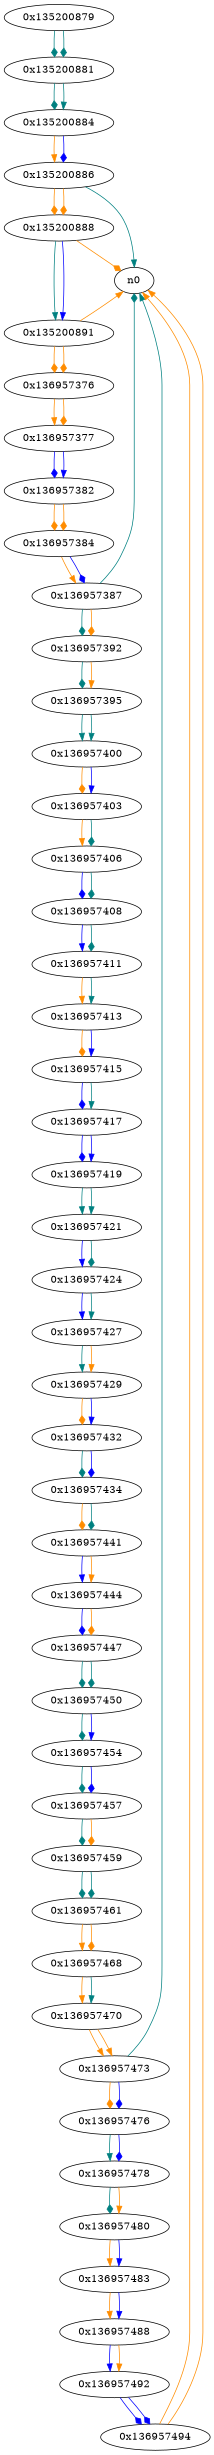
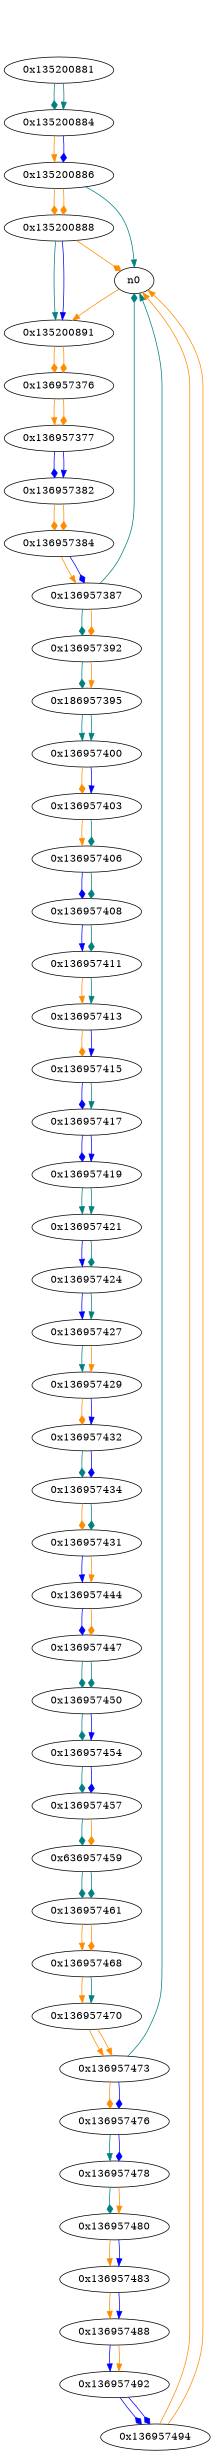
(59, 18) -> none
(99, 309) -> (99, 302)
(87, 701) -> (87, 701)
(87, 1543) -> (87, 1543)
(87, 1859) -> (87, 1859)
